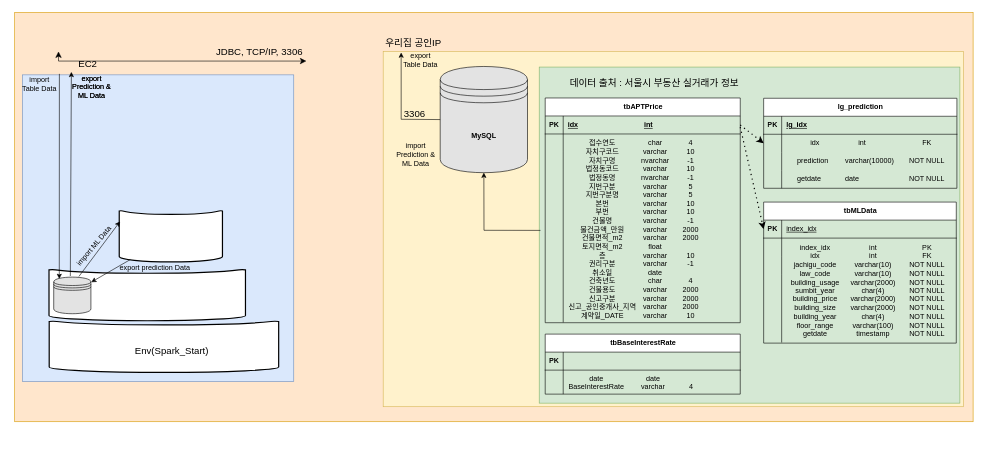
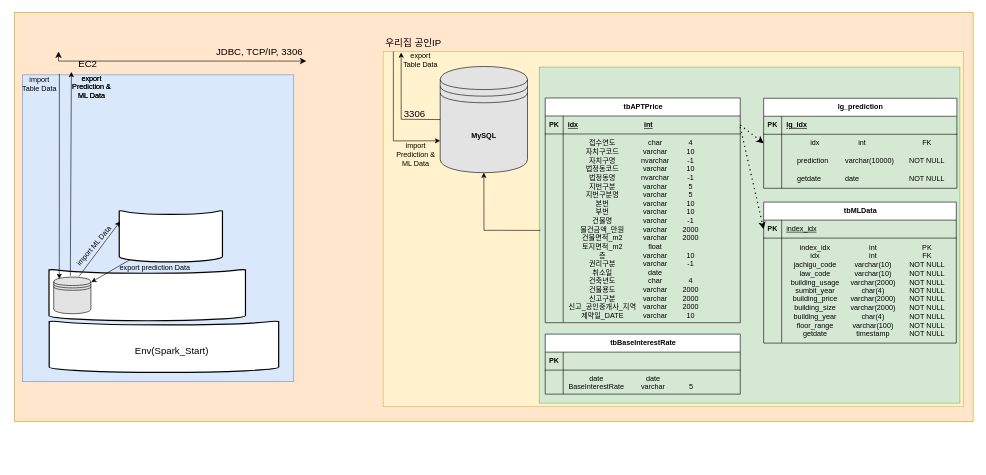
(654, 82) -> none
none -> (393, 97)
(691, 378) -> (691, 378)
